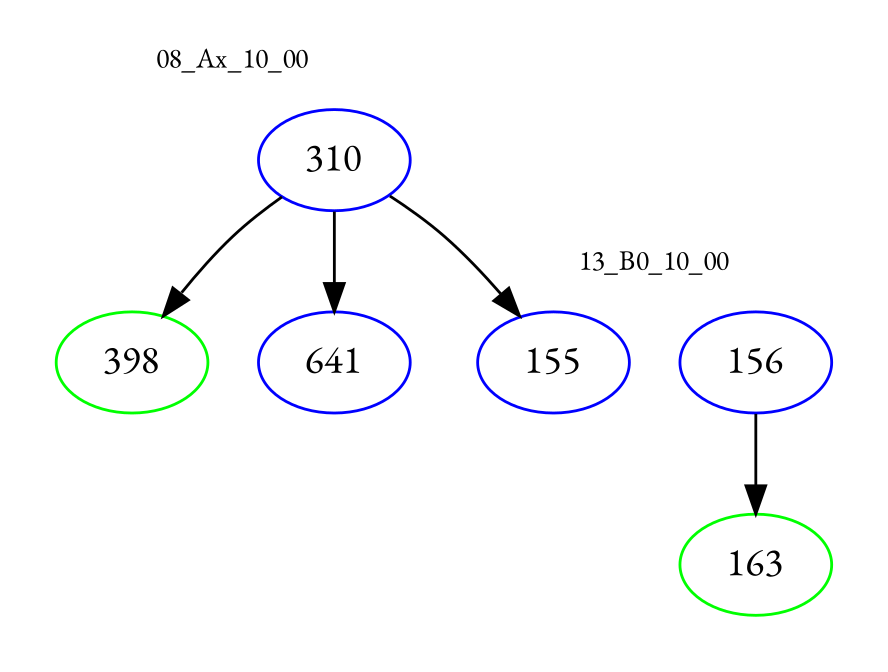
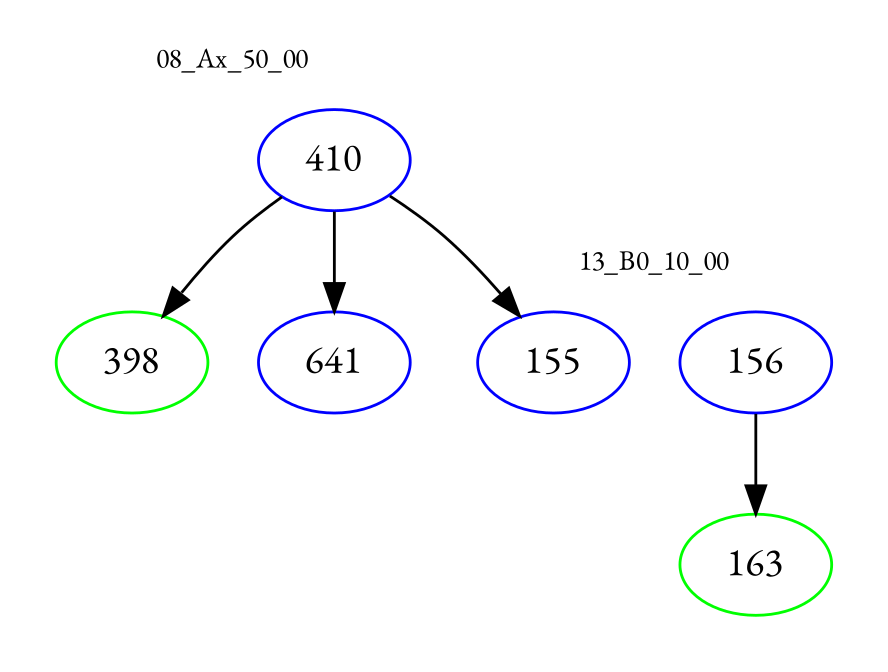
(233, 60) -> (233, 60)
(334, 160) -> (334, 160)
